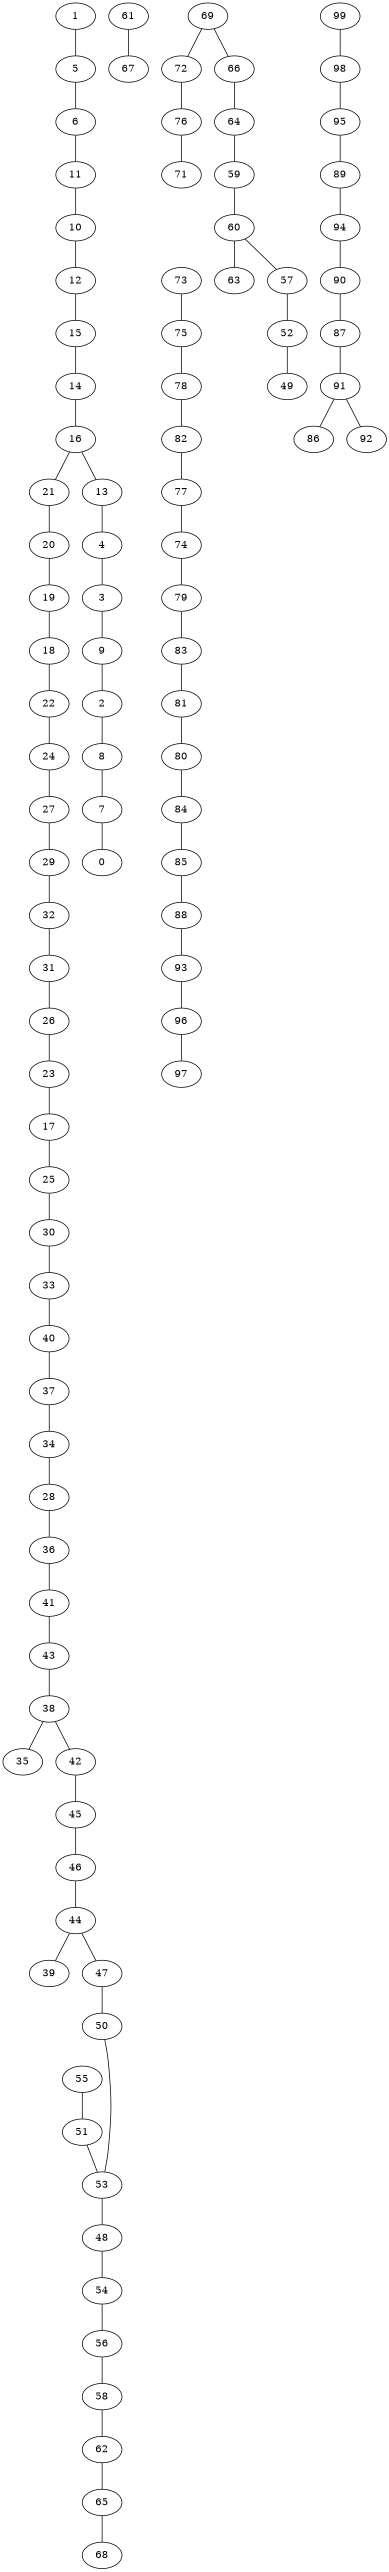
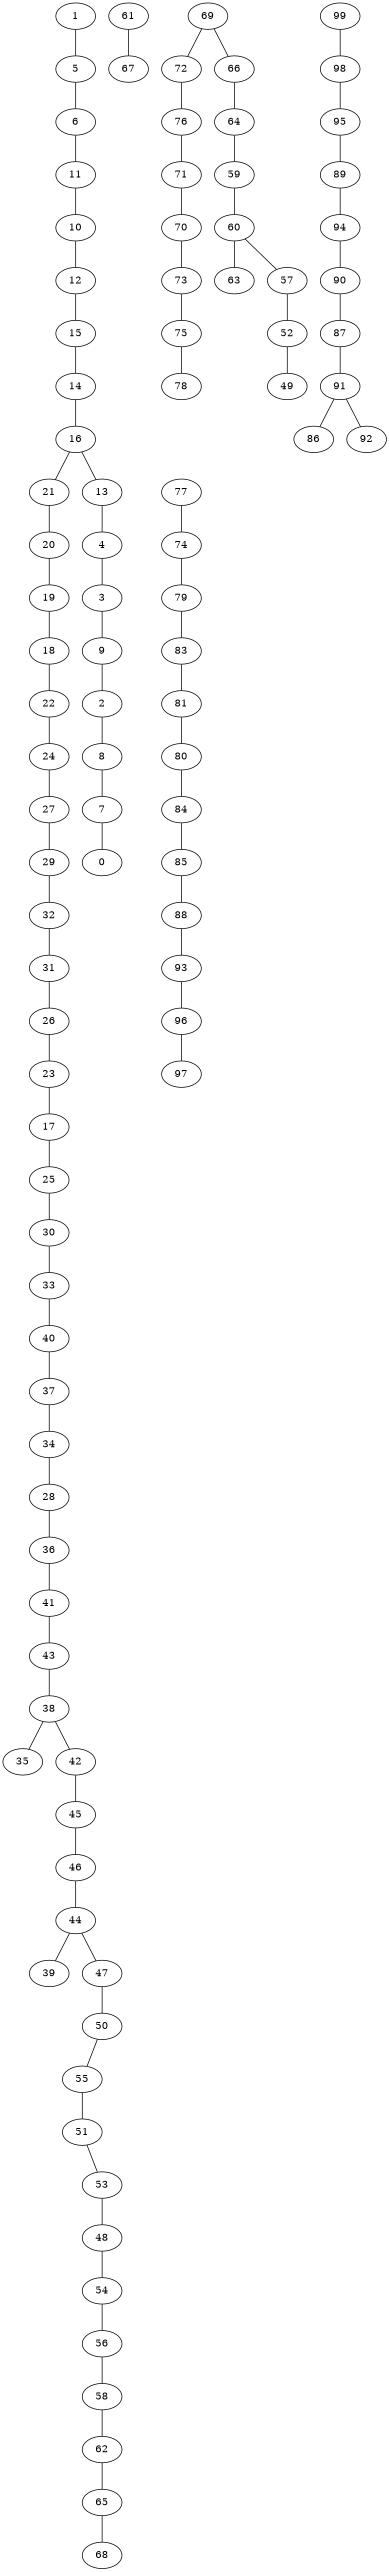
none -> (181, 228)
(181, 439) -> none
(111, 2106) -> (92, 2053)
